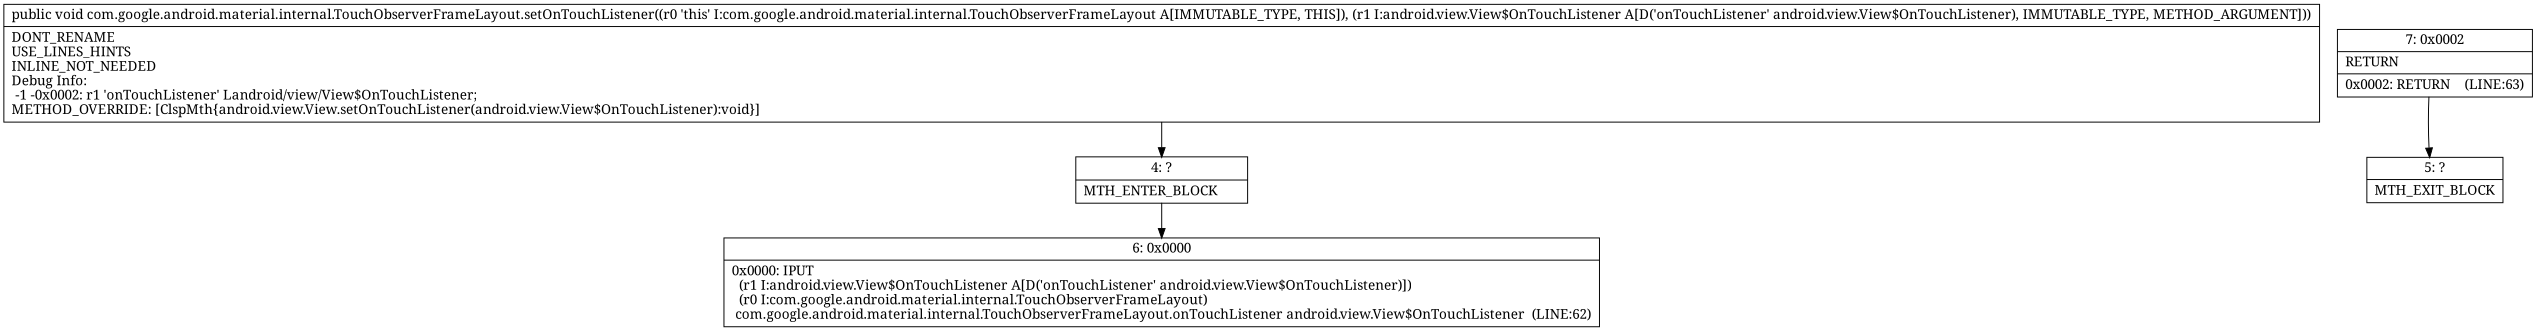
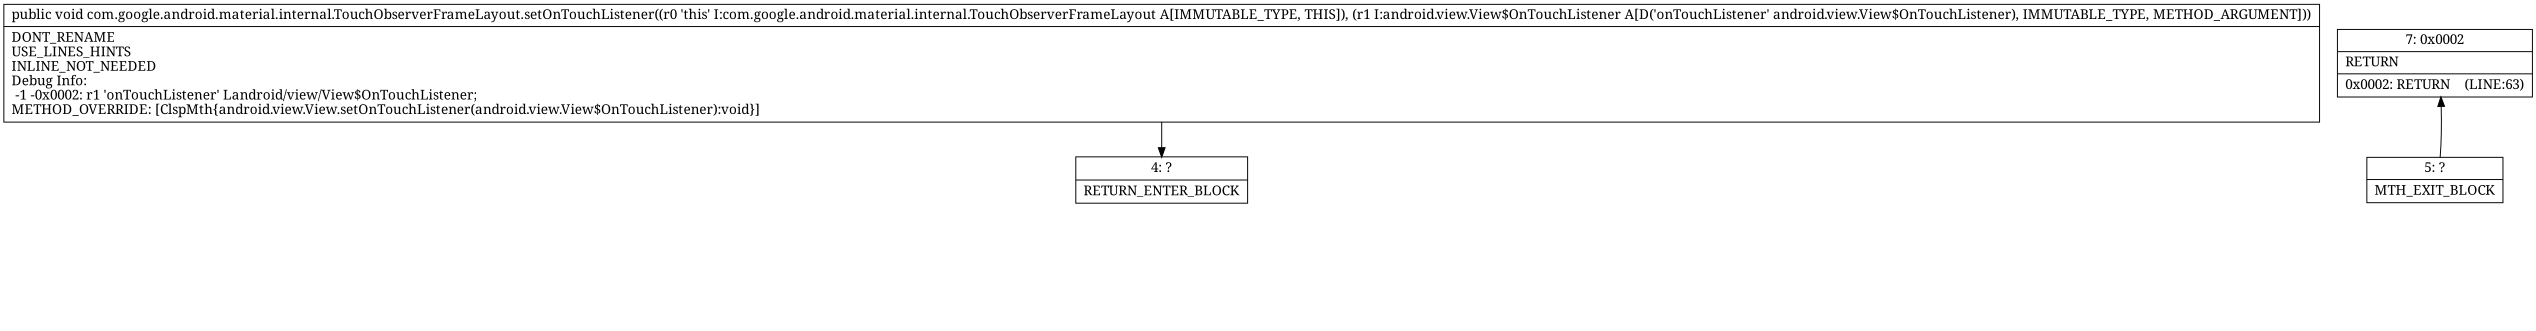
(2428, 122) -> (2441, 132)
(1151, 191) -> (1162, 191)
(1162, 282) -> none
